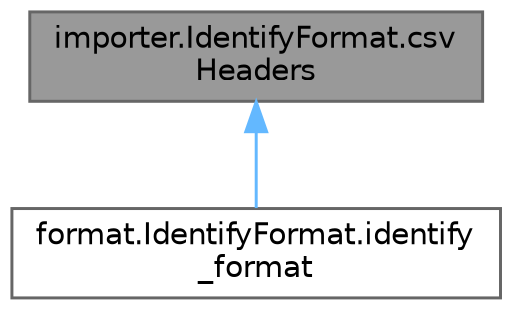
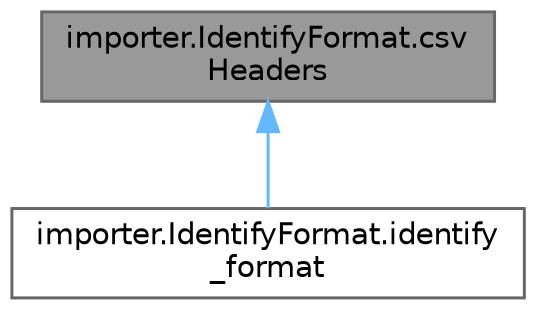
(256, 253) -> (268, 253)
